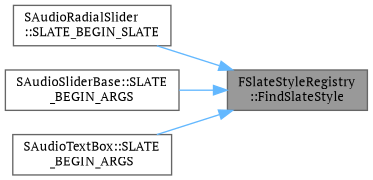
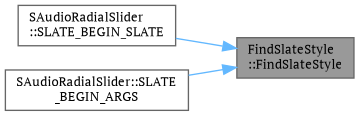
(92, 90) -> (97, 90)
(297, 90) -> (295, 58)
(92, 155) -> none
